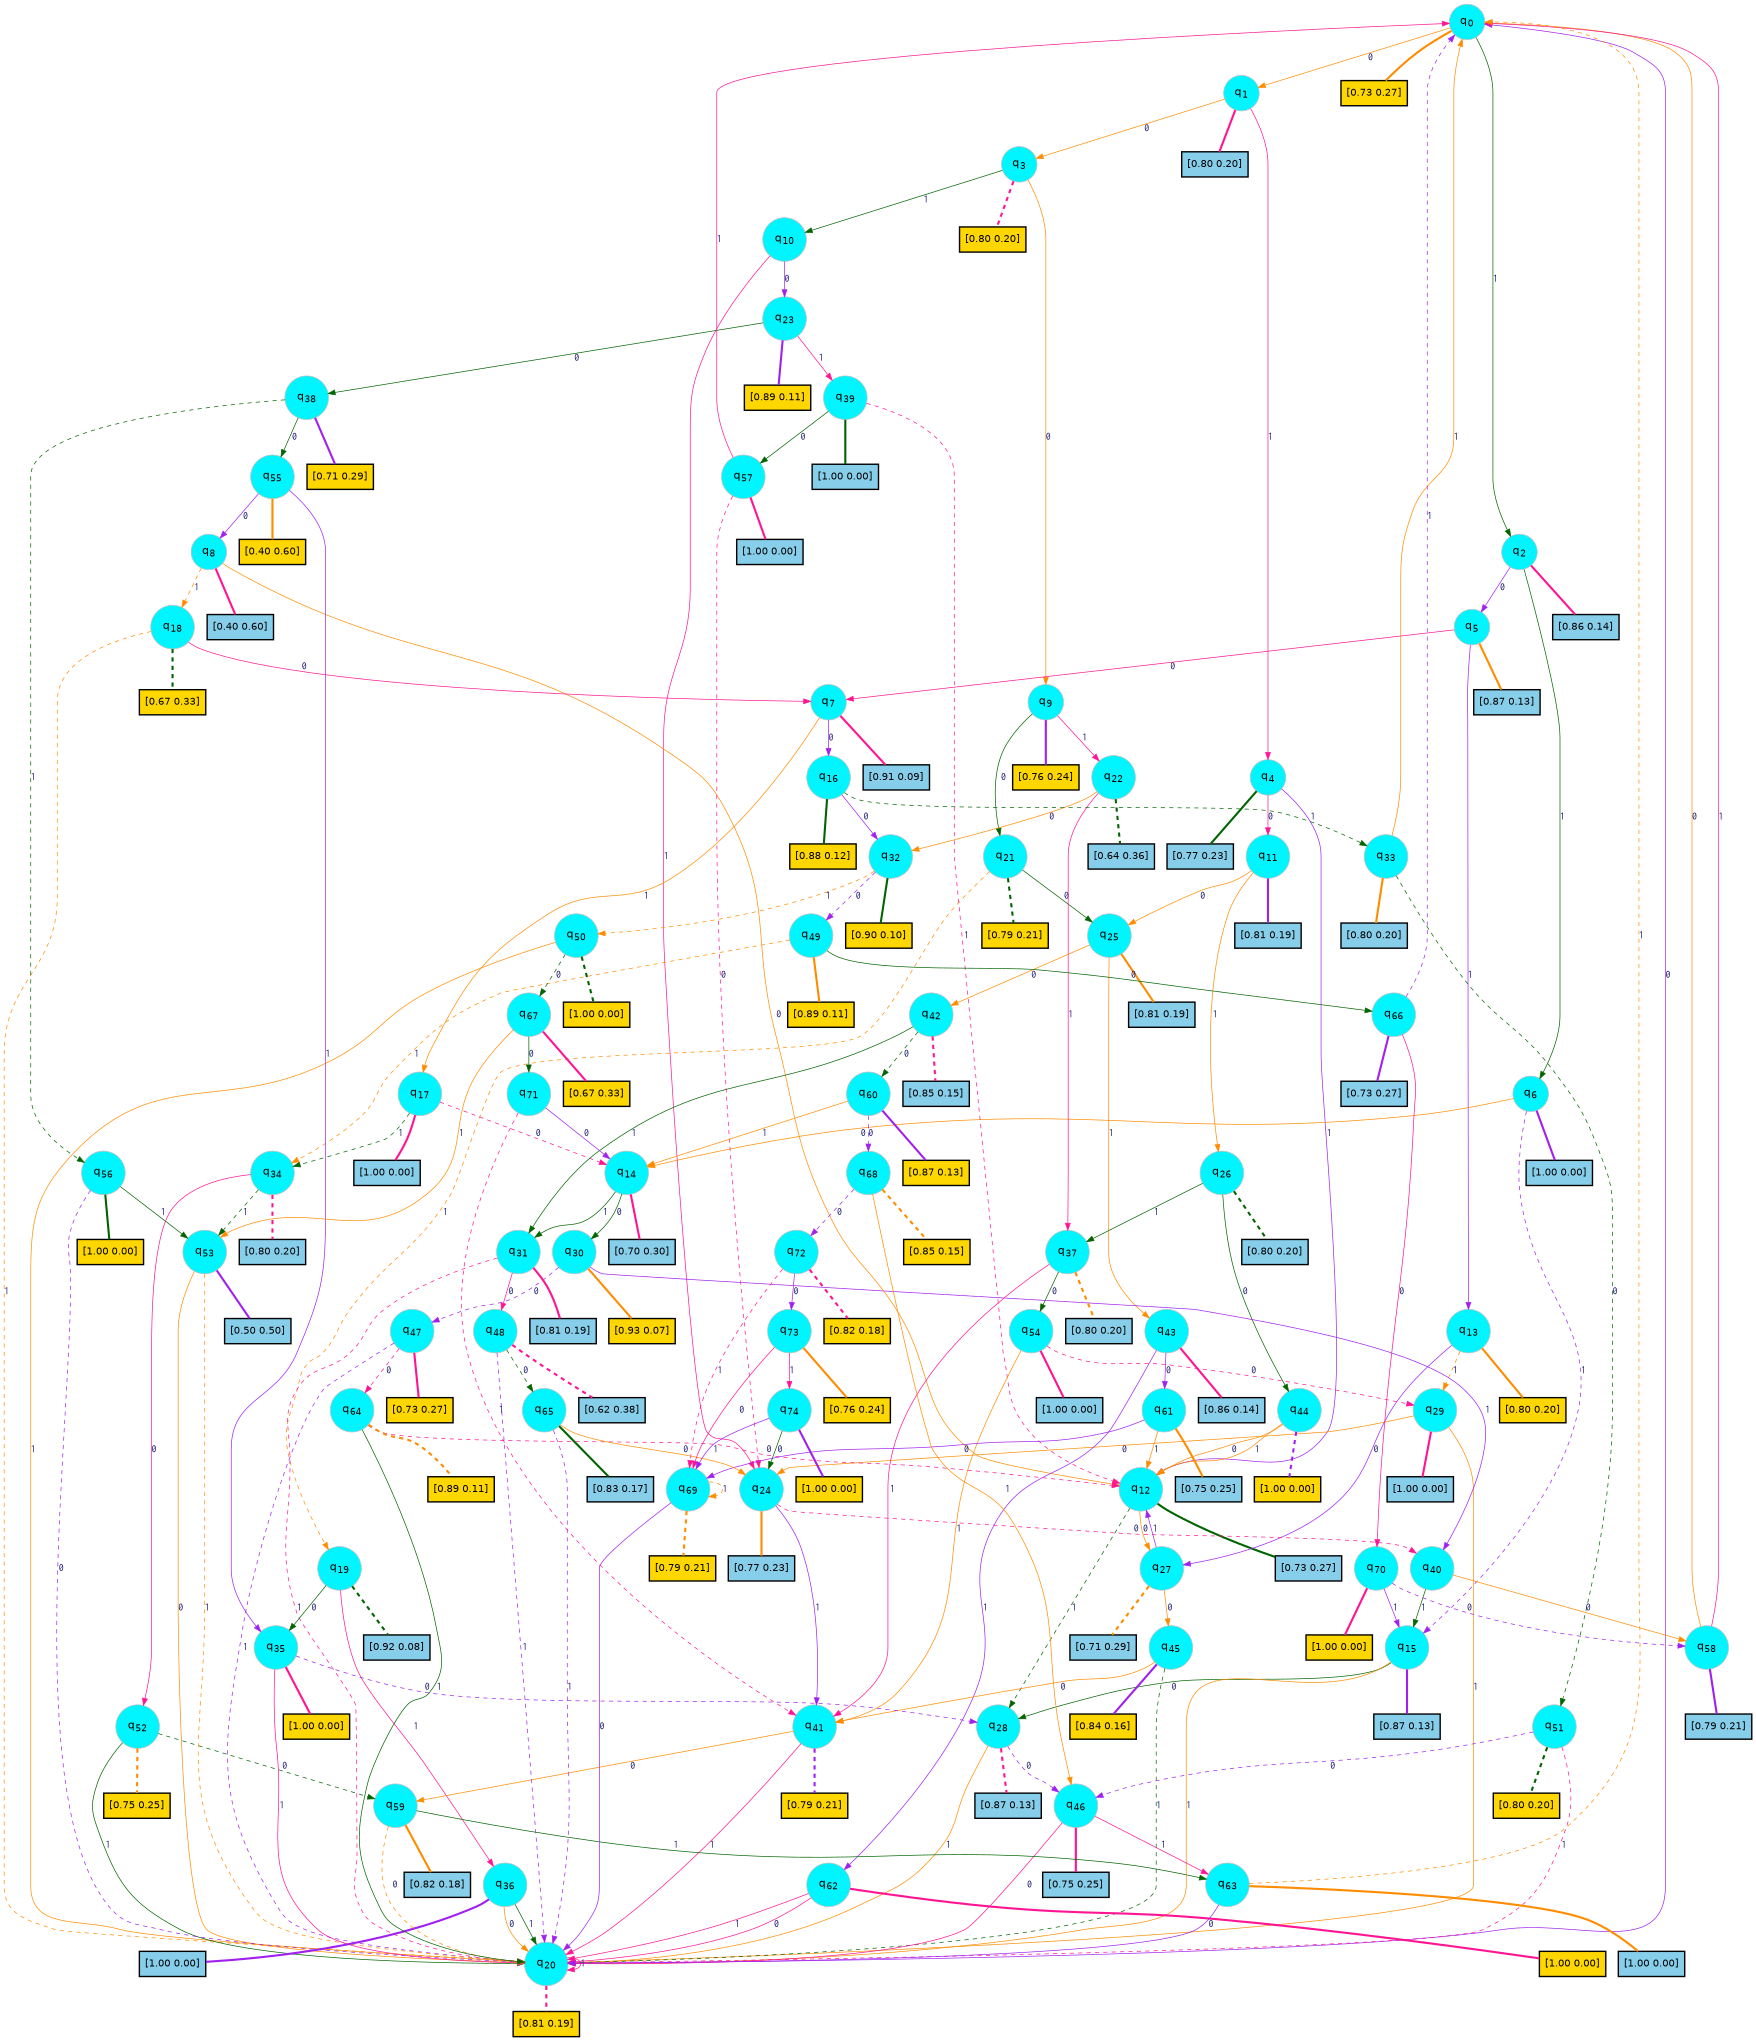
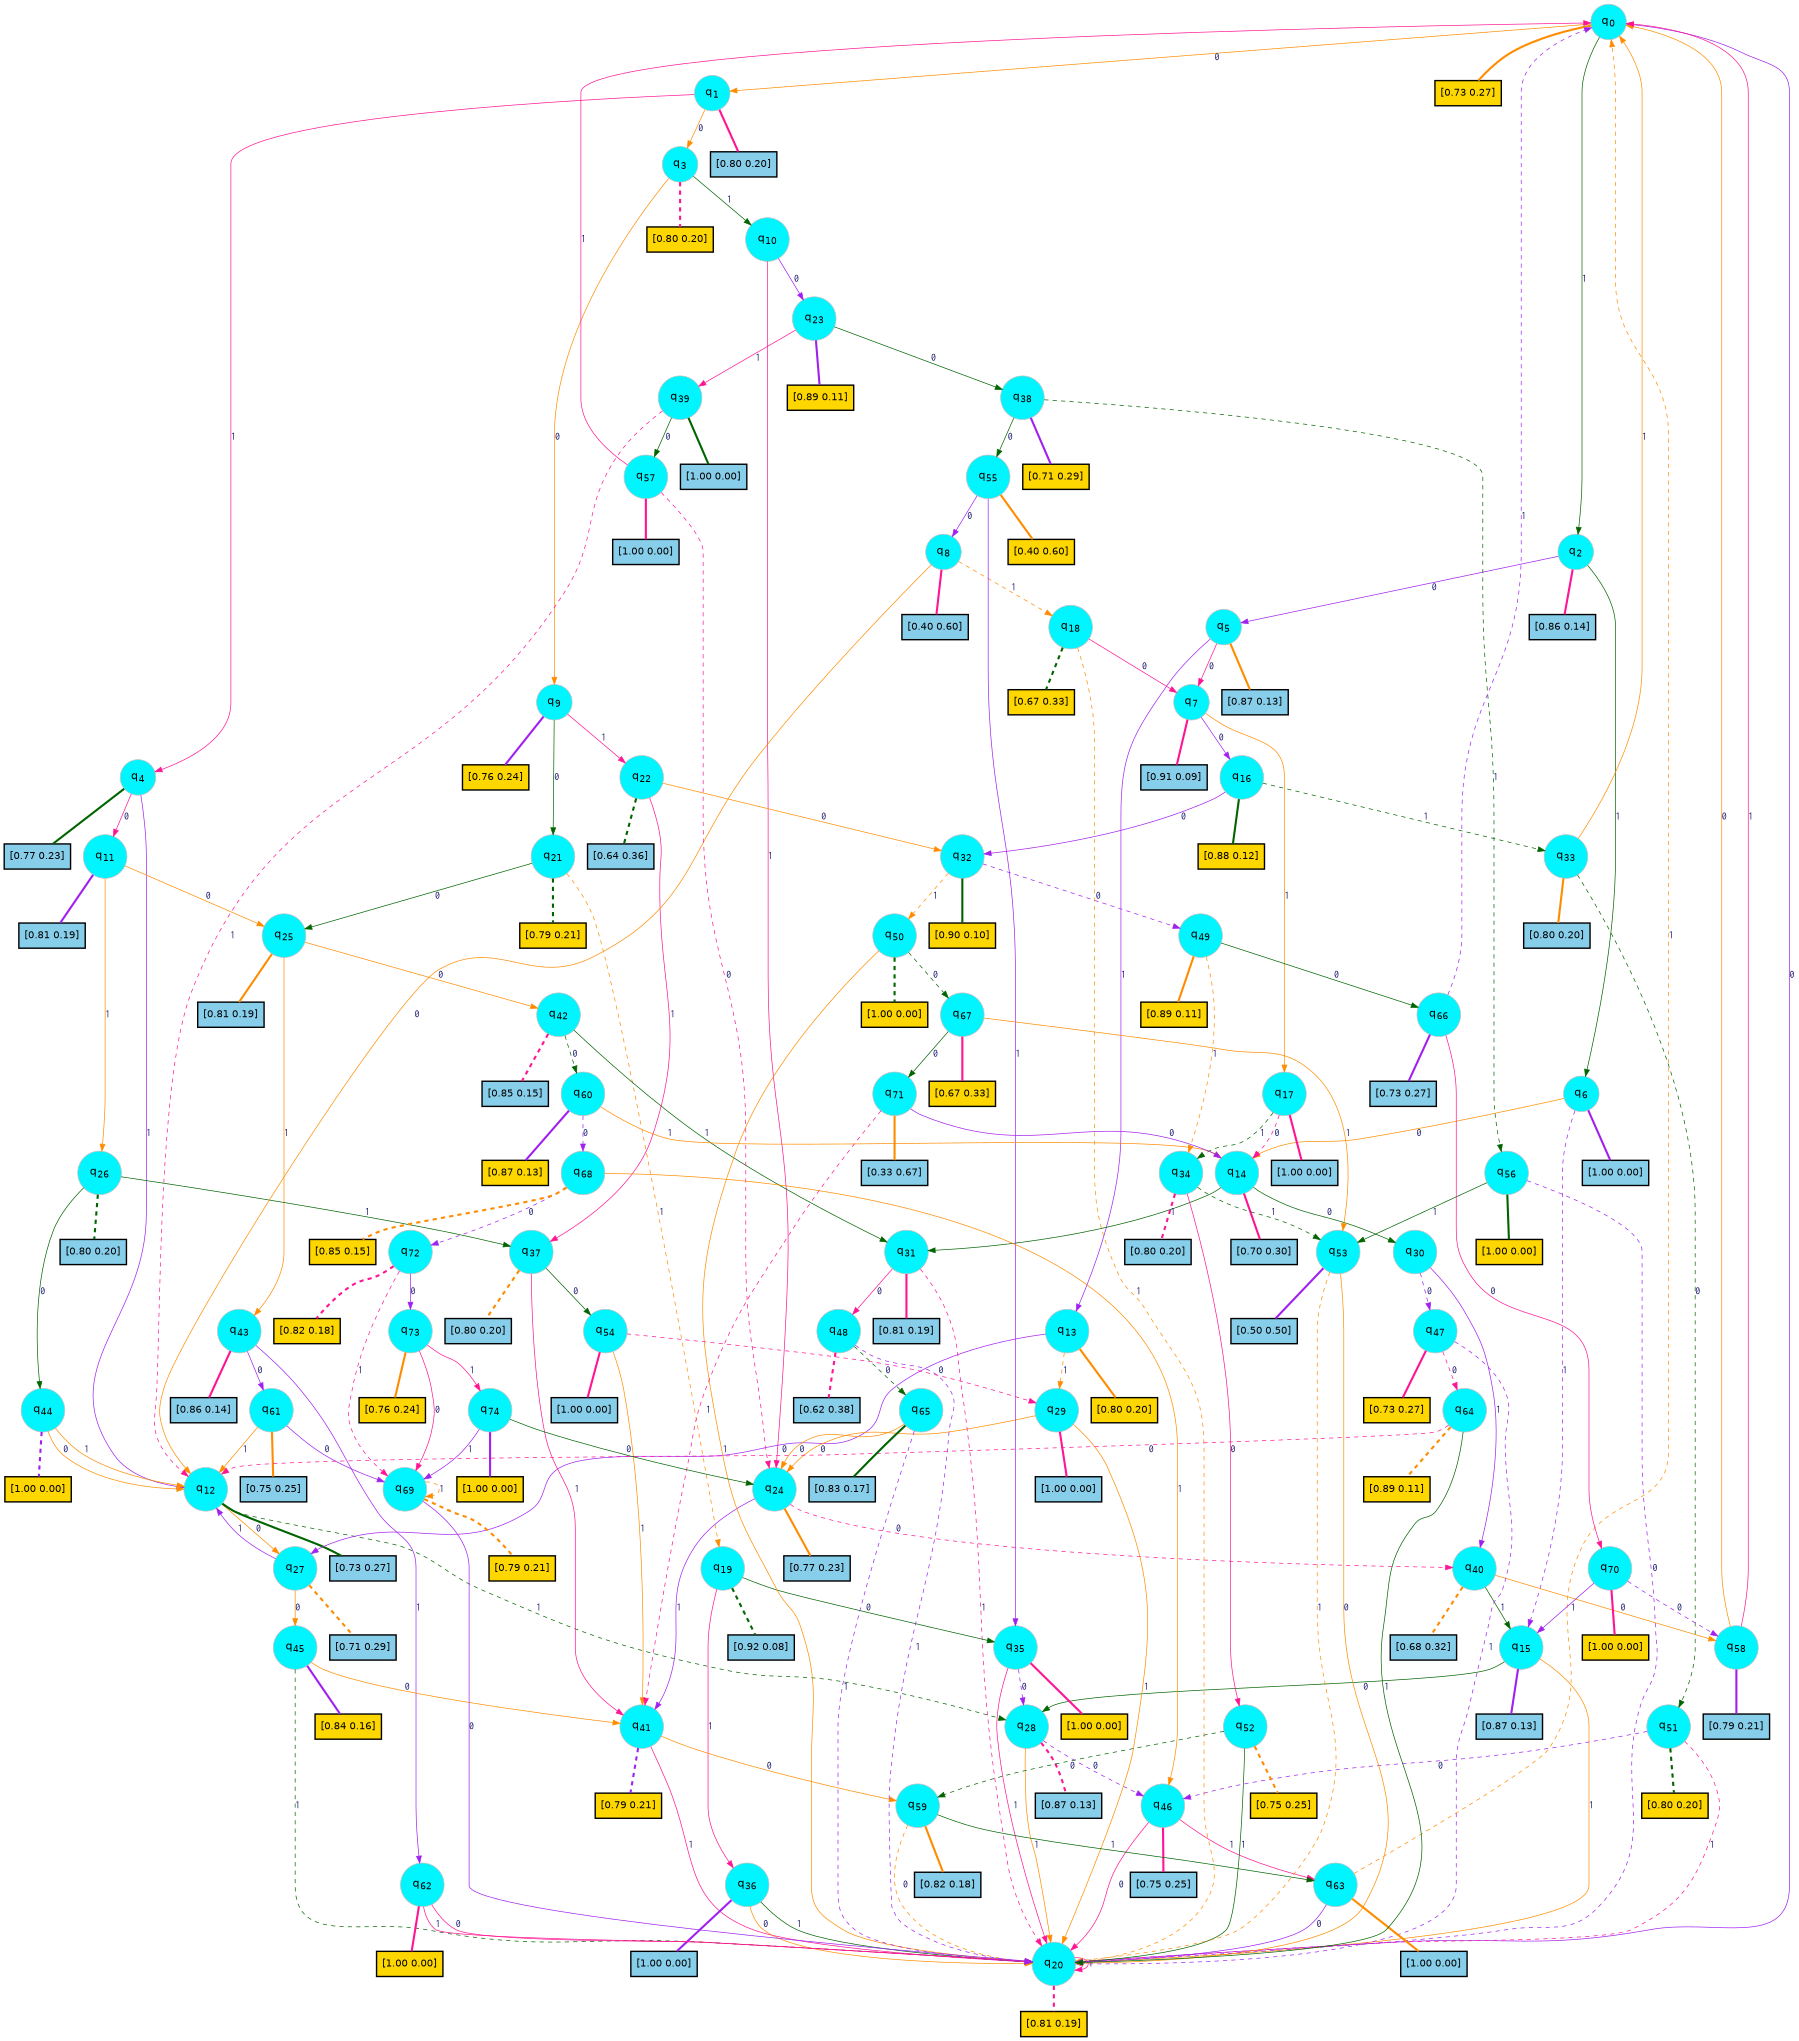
none -> (895, 1173)
(642, 1331) -> none
none -> (1423, 1648)
